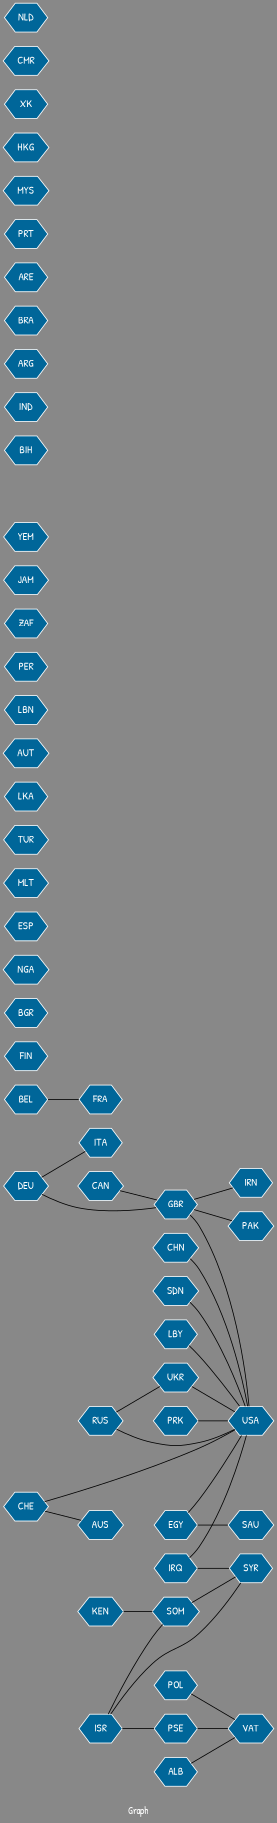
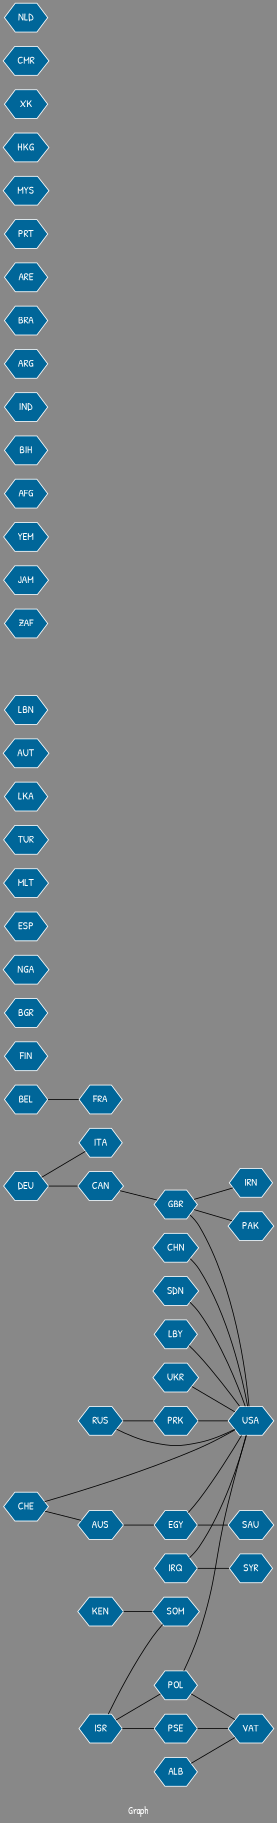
none -> (26, 494)
(26, 667) -> none
(98, 1210) -> (63, 1186)
(138, 1399) -> (138, 1421)
none -> (139, 1525)
none -> (218, 1554)
(214, 1590) -> none
(176, 1648) -> (138, 1707)
